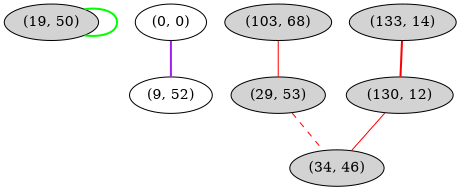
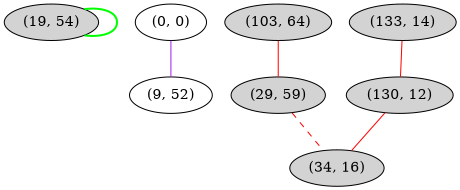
(51, 22) -> (51, 22)
(278, 22) -> (278, 22)
(171, 59) -> (171, 59)
(401, 59) -> (401, 59)
(278, 95) -> (278, 95)
(337, 168) -> (337, 168)
